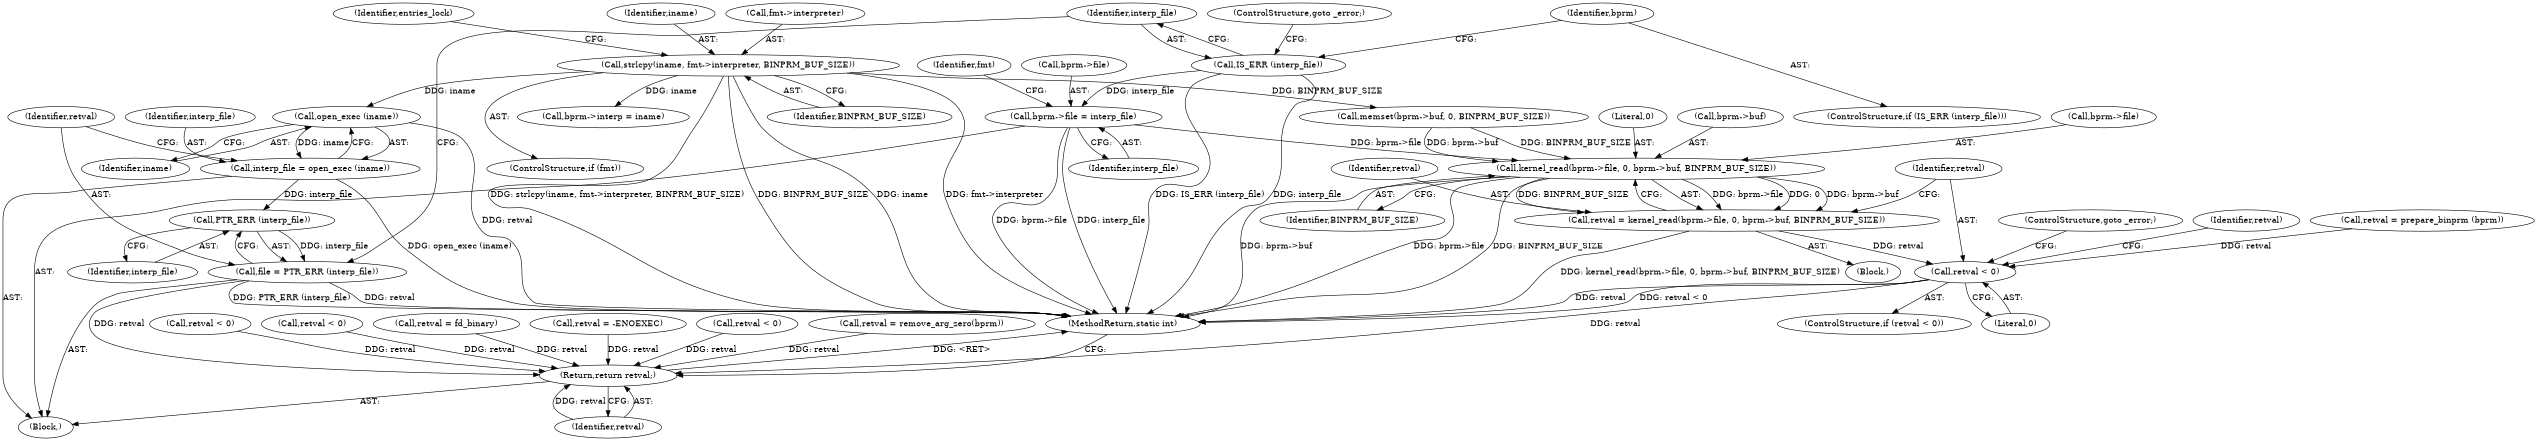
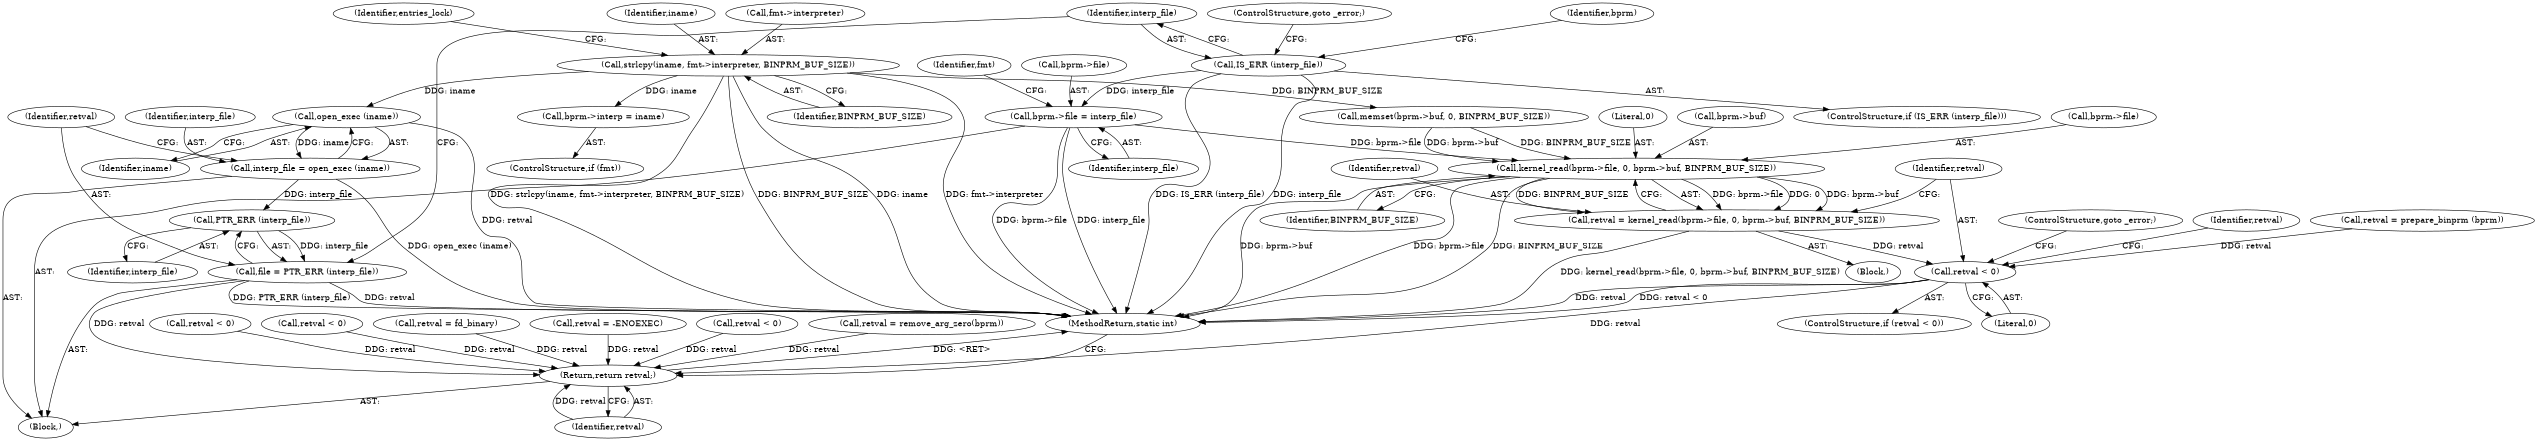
(1755, 64) -> (1579, 90)
(508, 94) -> (586, 141)
